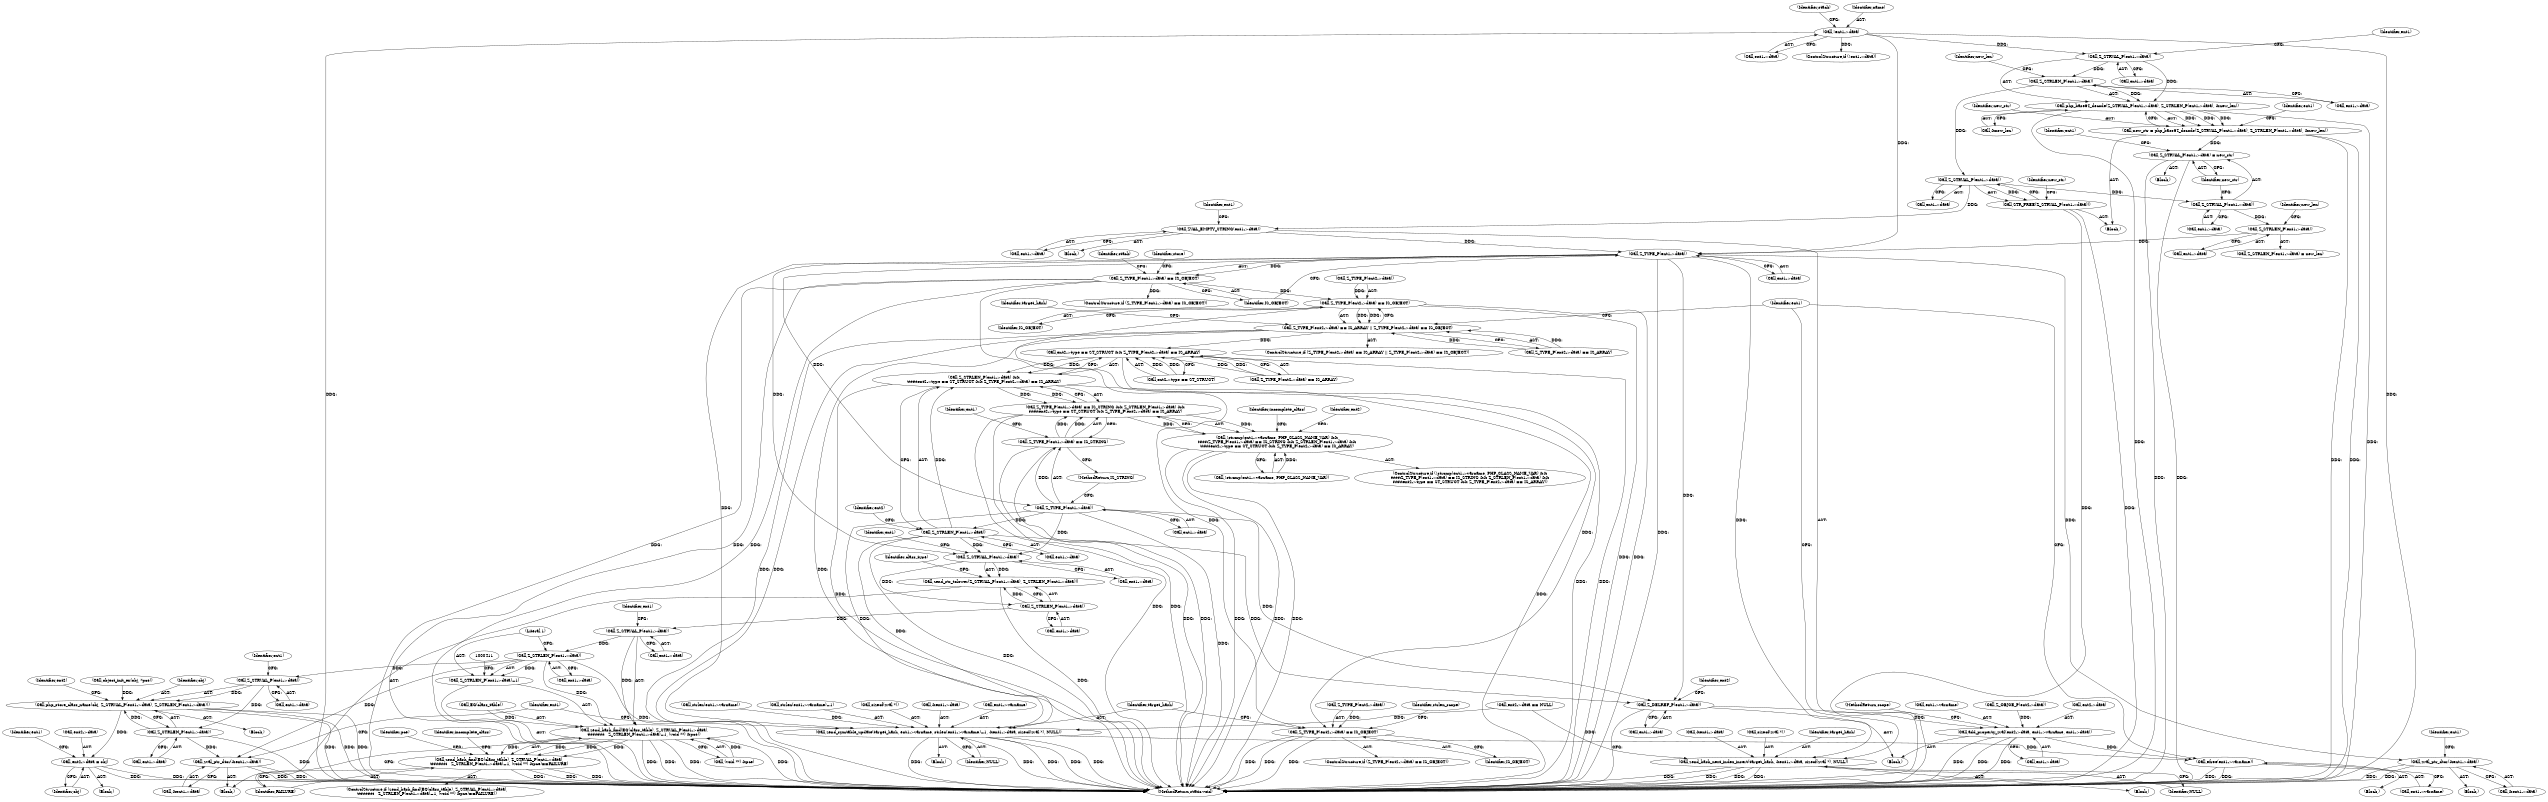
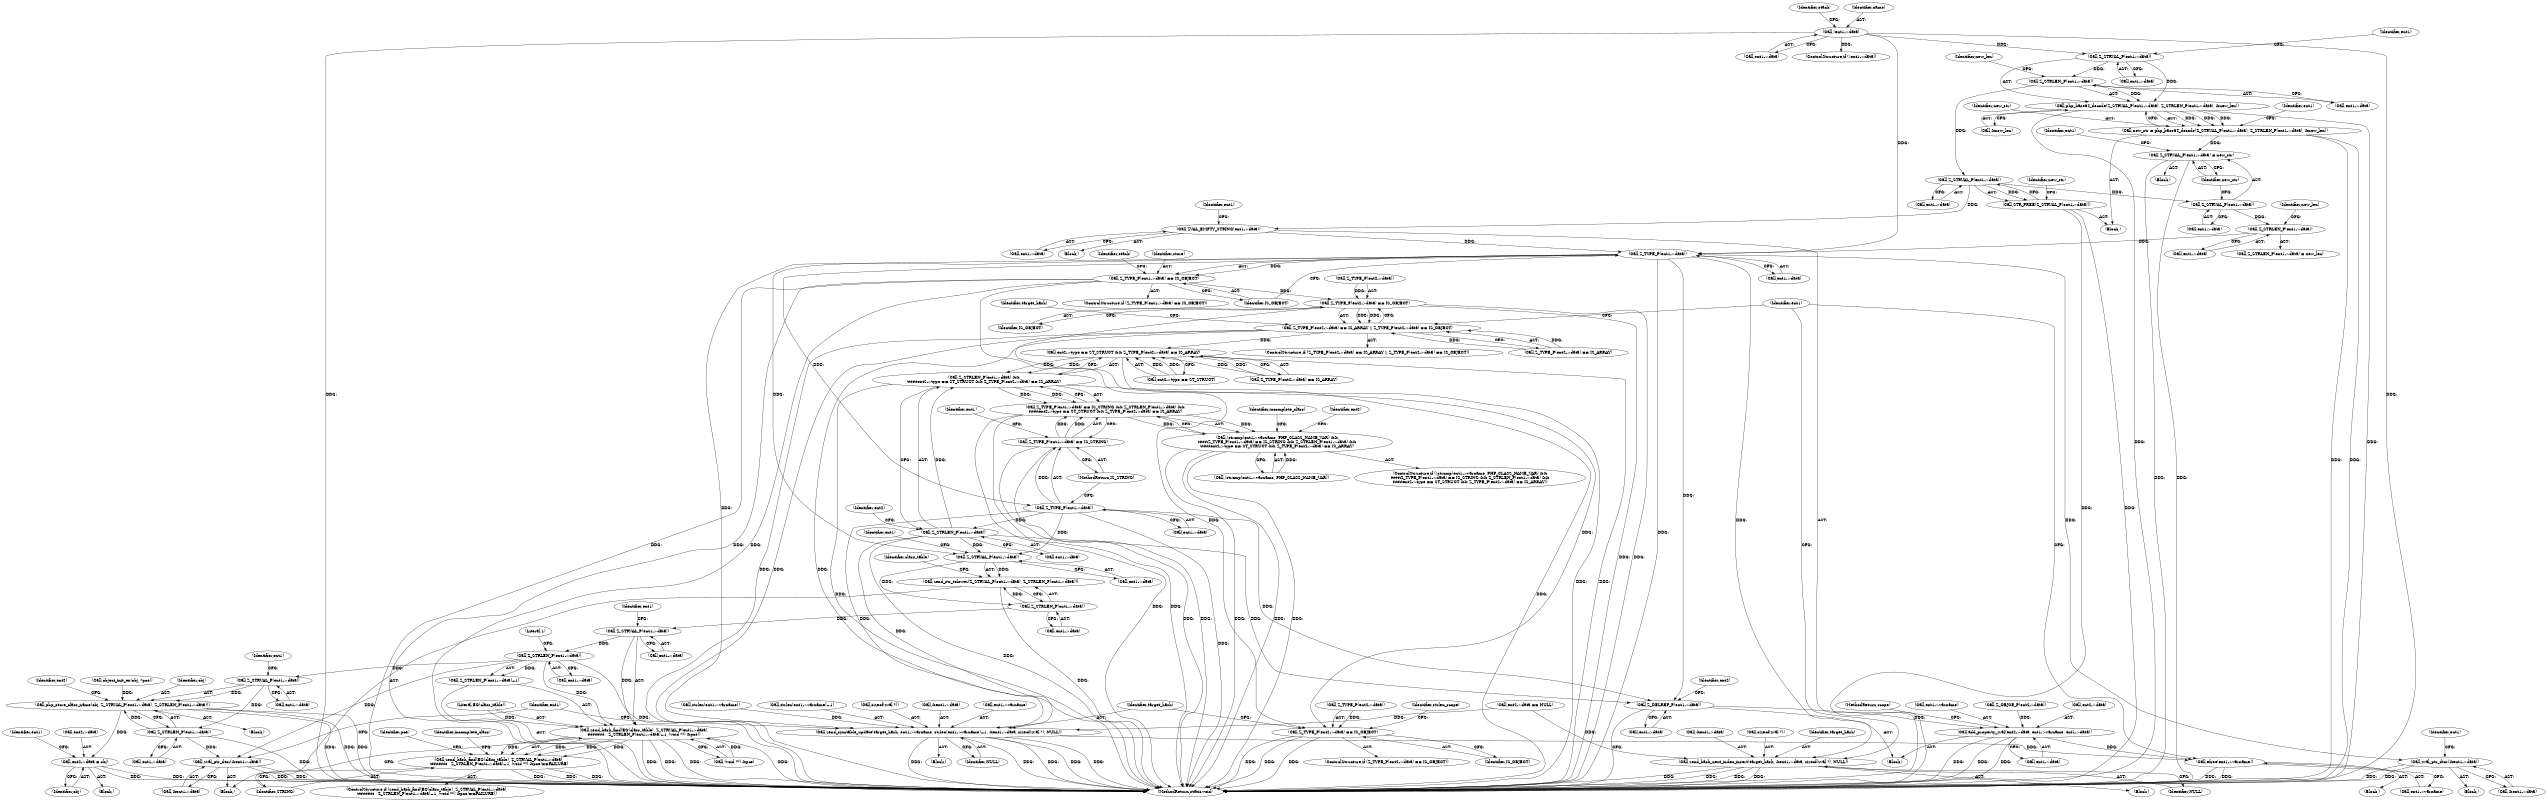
(1168, 266) -> (1168, 266)
(1156, 291) -> (1156, 291)
none -> (1094, 458)
(906, 557) -> (906, 557)
(472, 642) -> none
(484, 656) -> none
(481, 705) -> (481, 705)
(275, 792) -> (275, 792)
